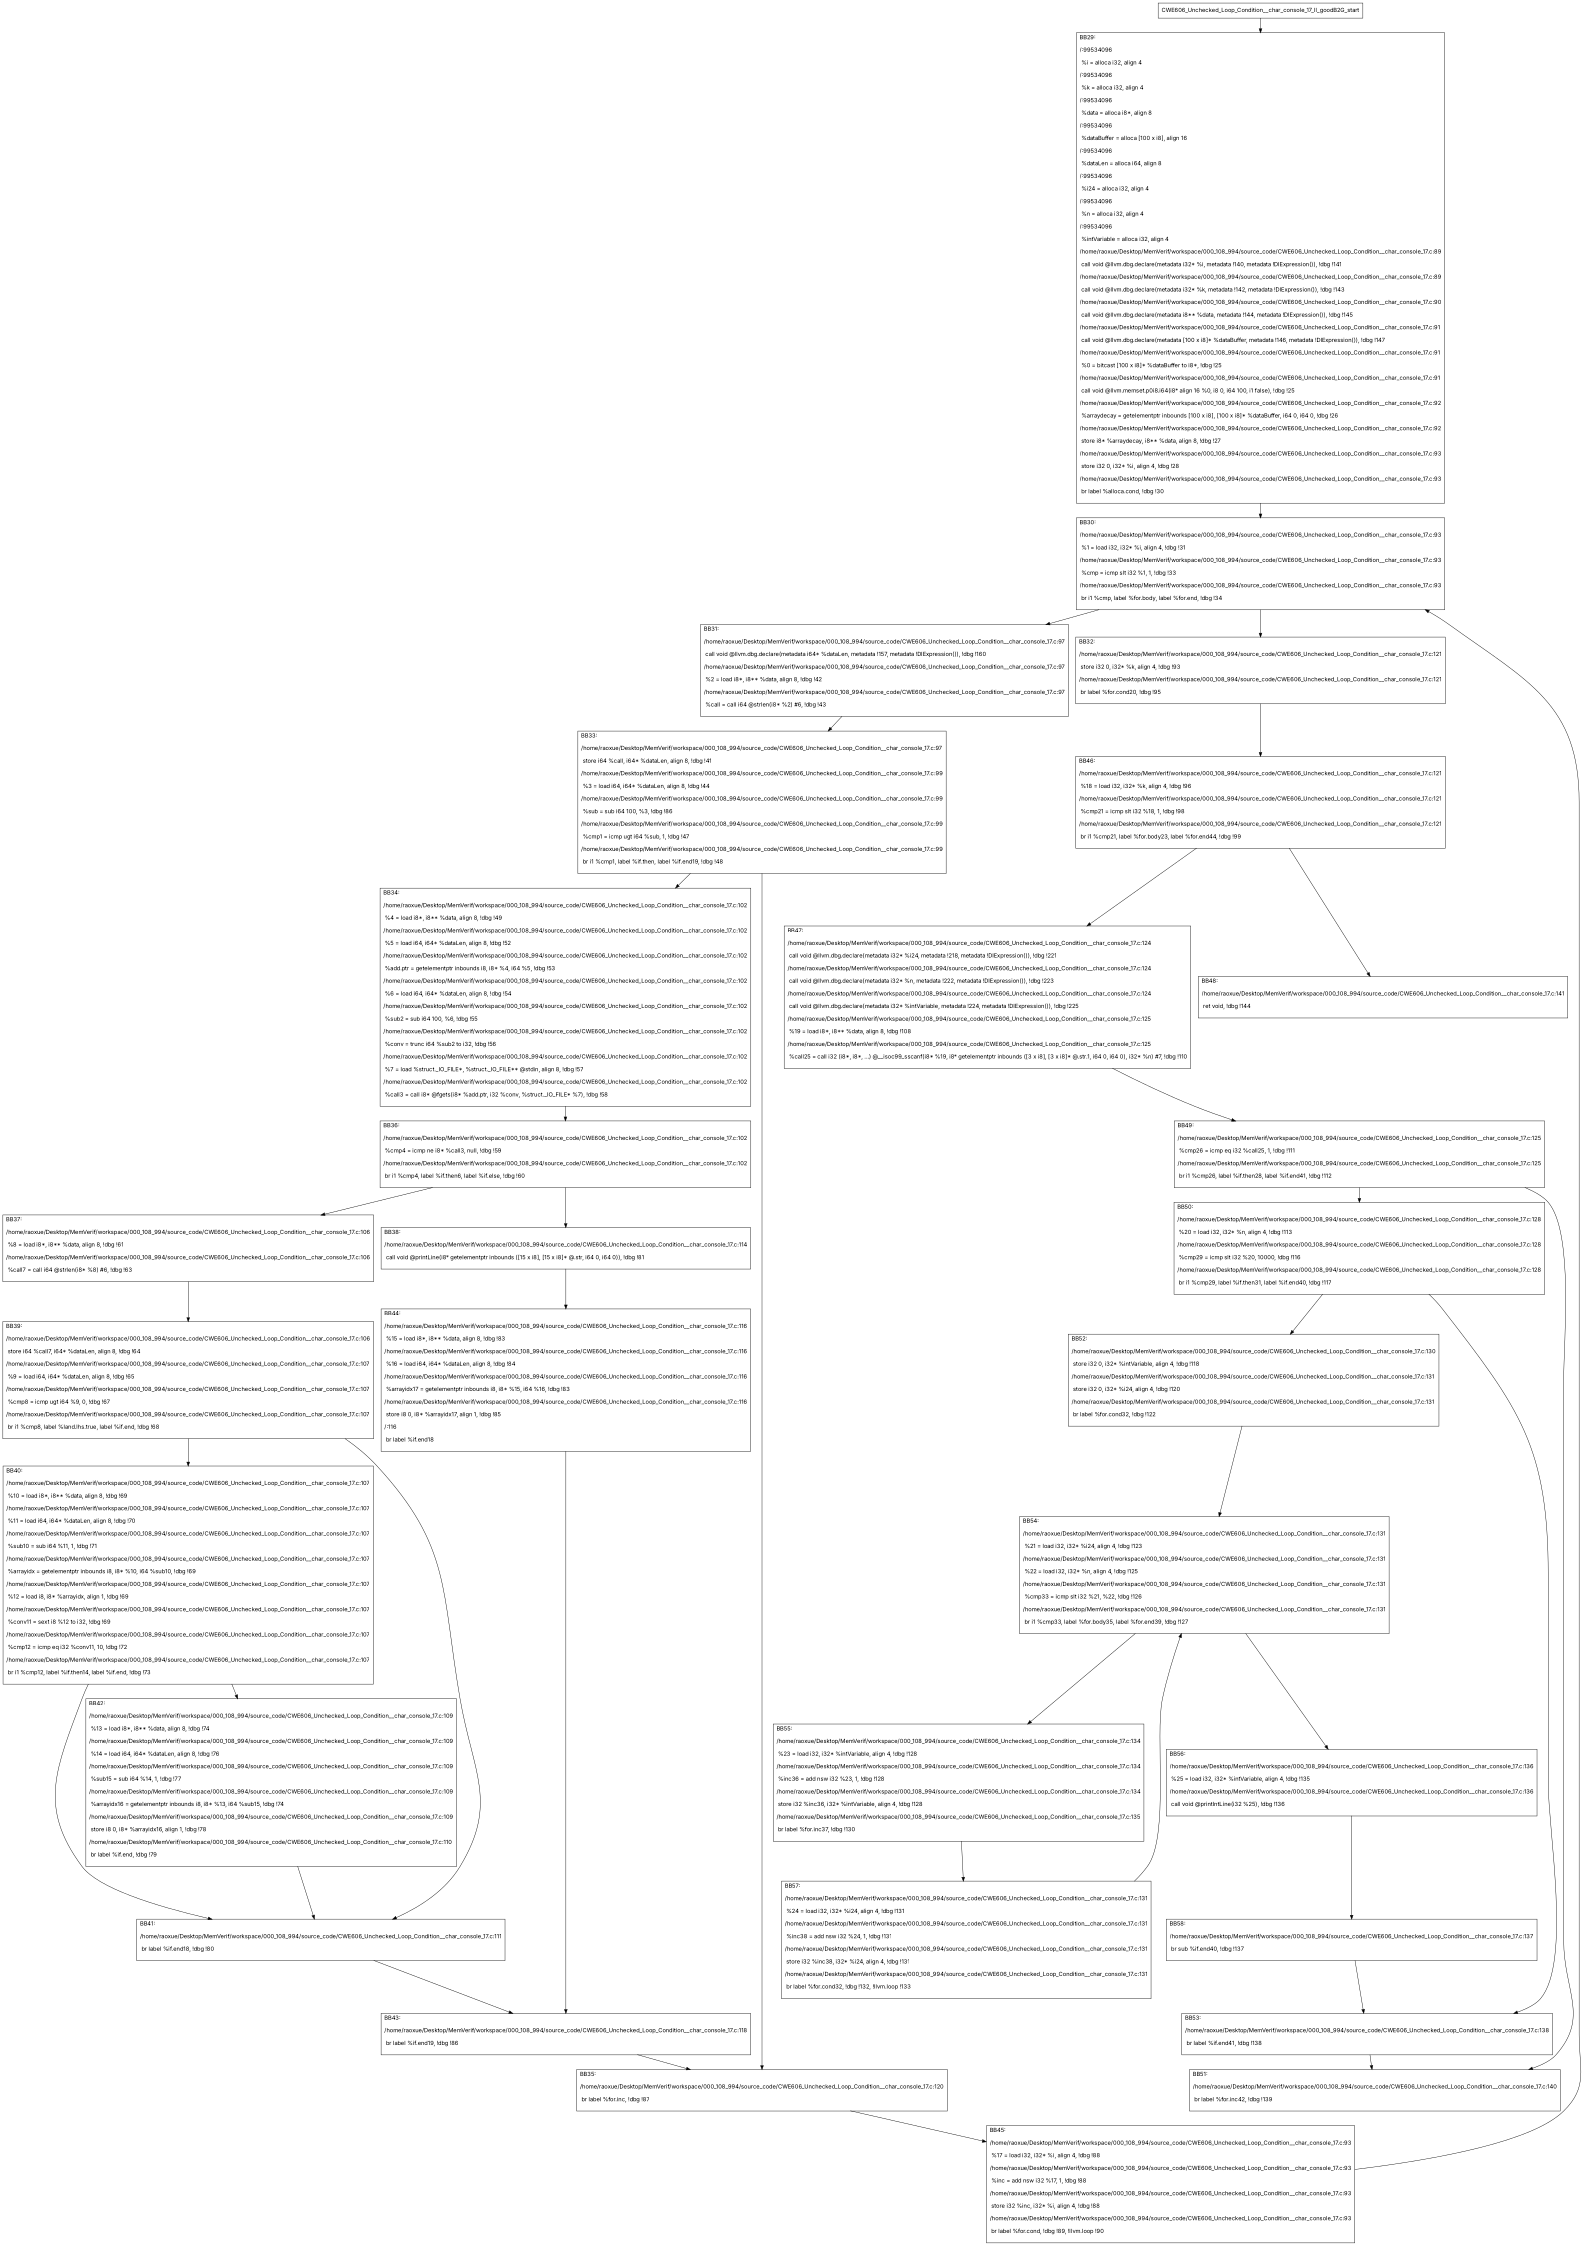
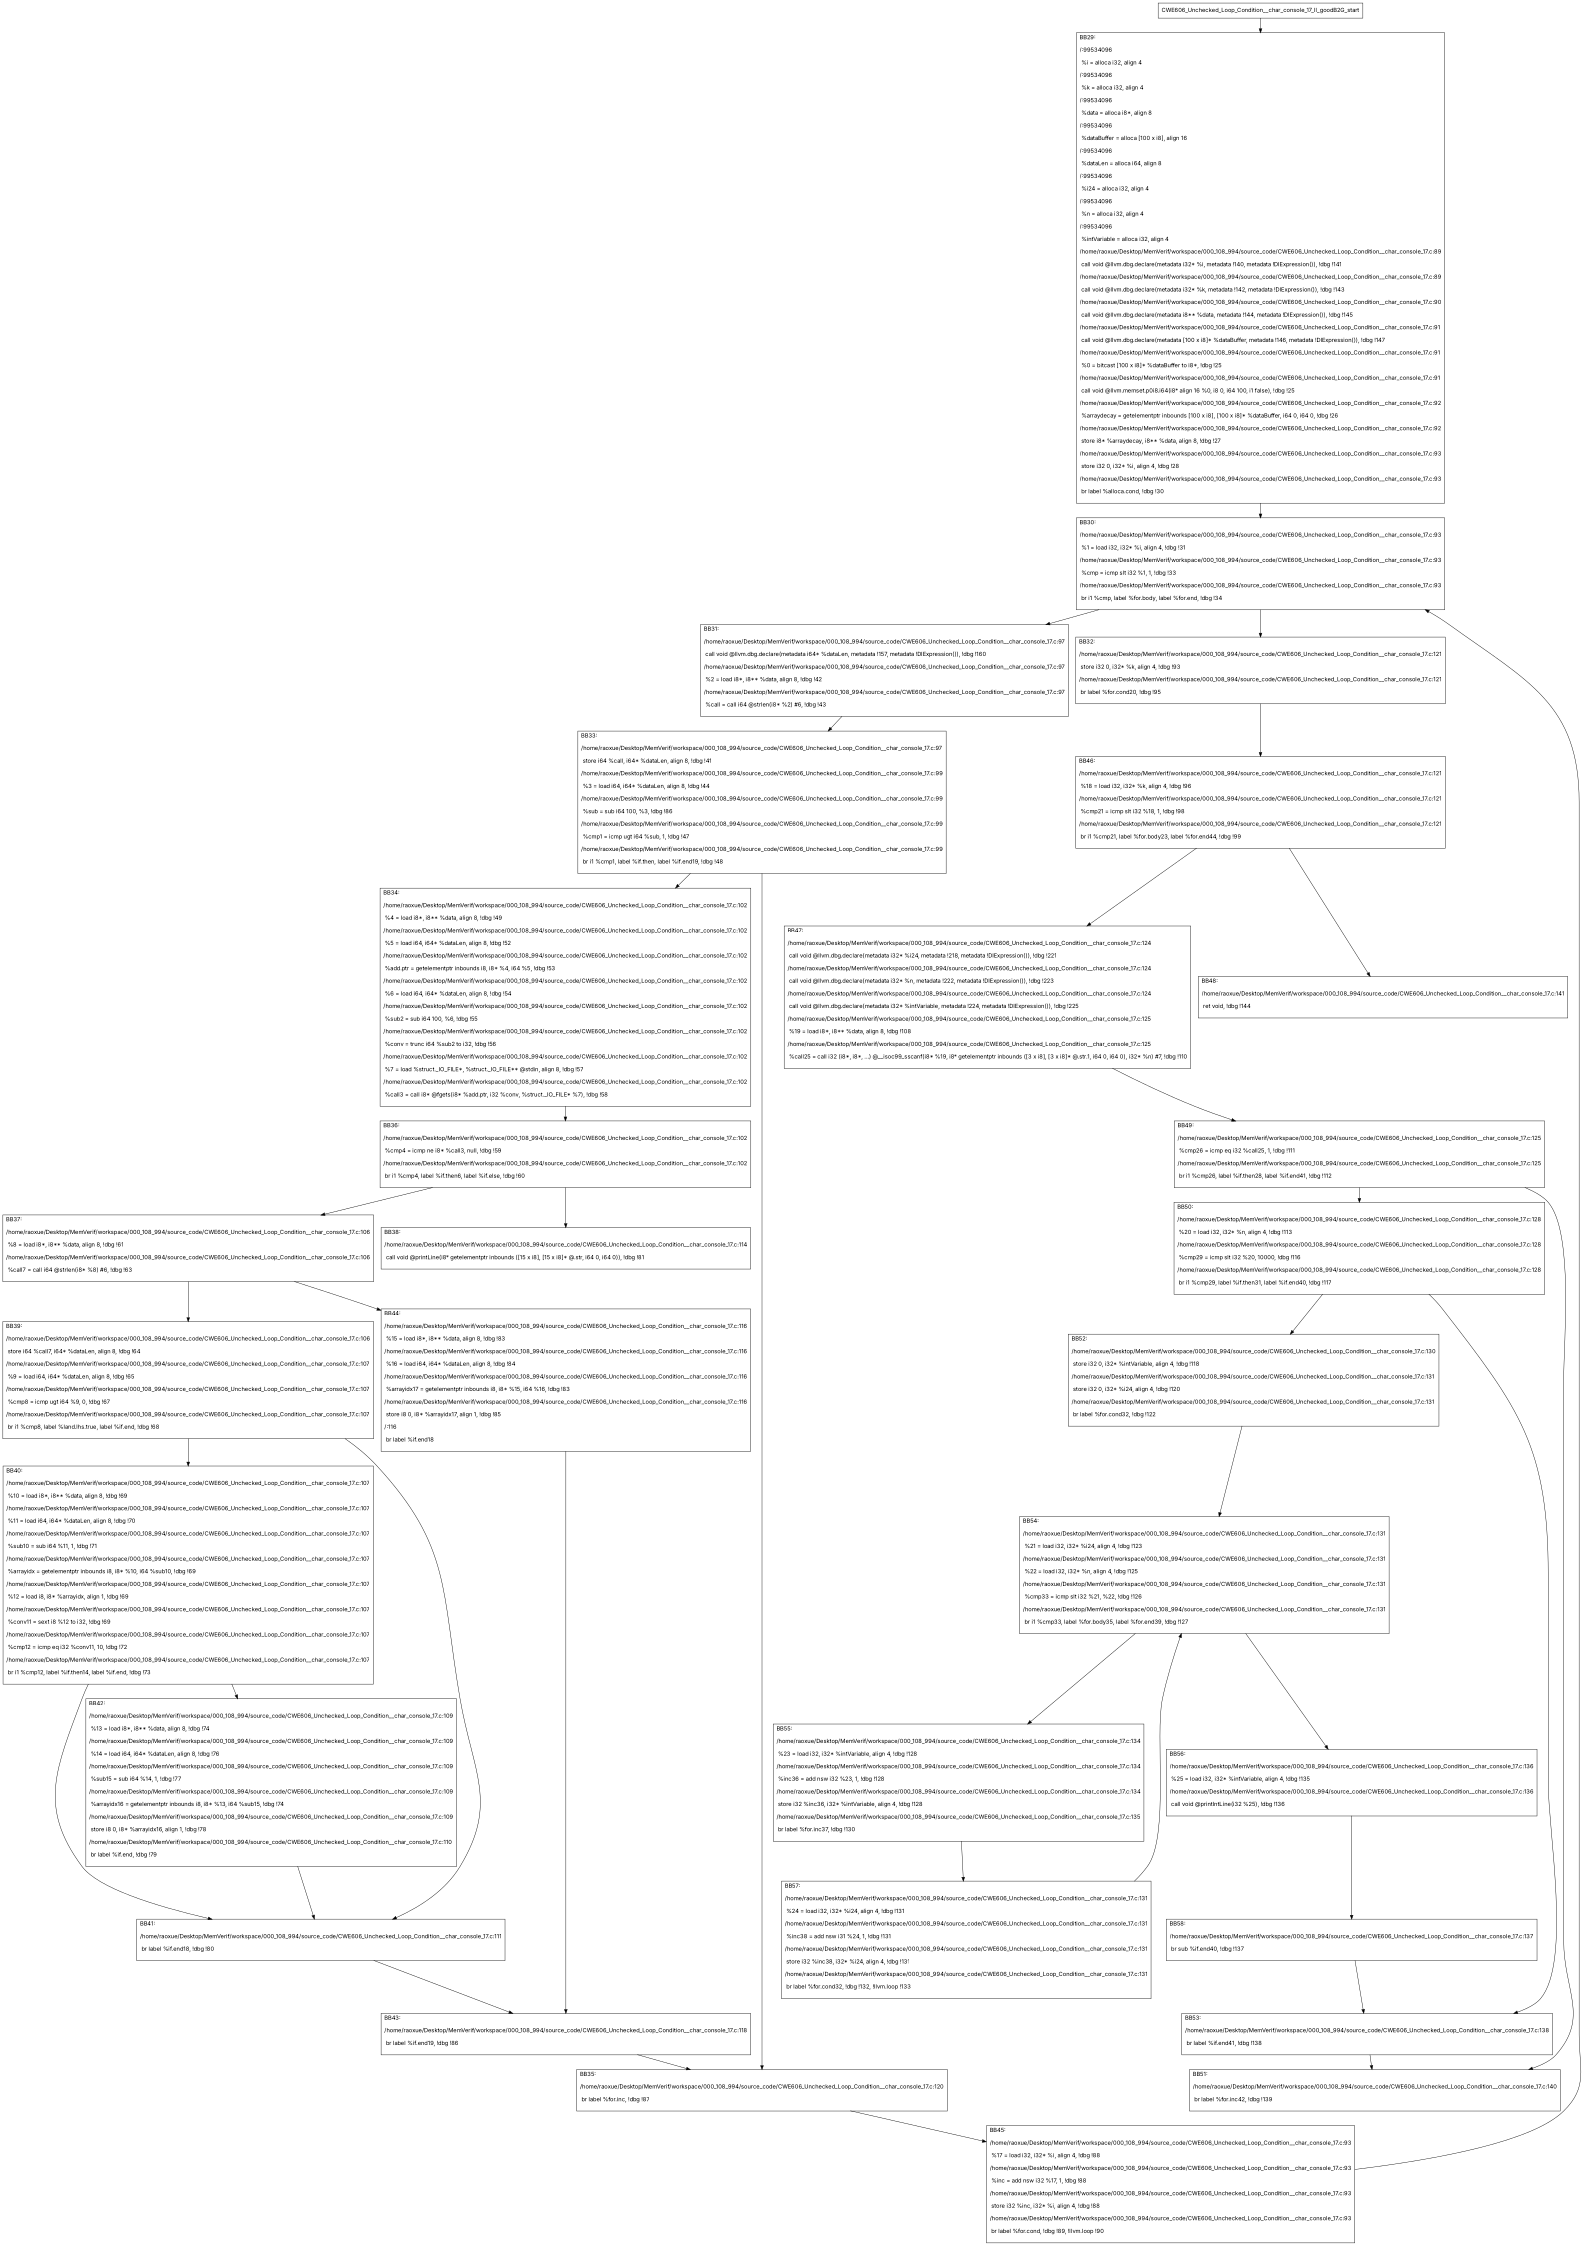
(566, 1287) -> (336, 1295)
(839, 1936) -> (838, 1936)
